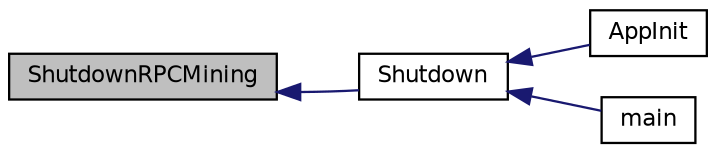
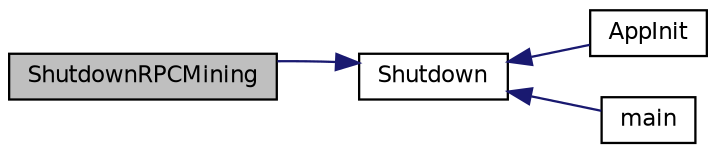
(330, 91) -> (307, 61)
